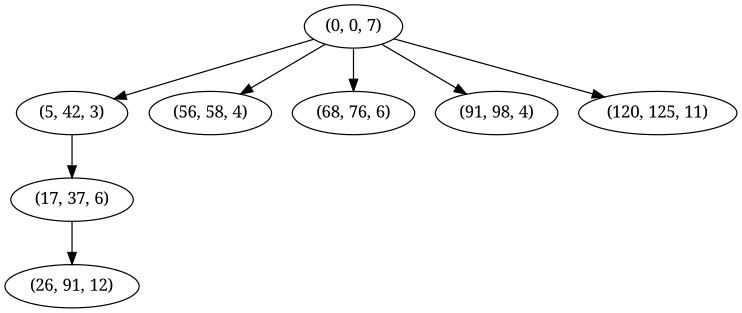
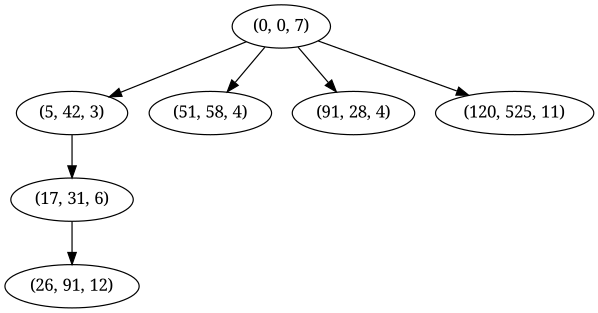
(210, 113) -> (210, 113)
(353, 113) -> none
(497, 113) -> (353, 113)
(658, 113) -> (515, 113)
(72, 200) -> (72, 200)
